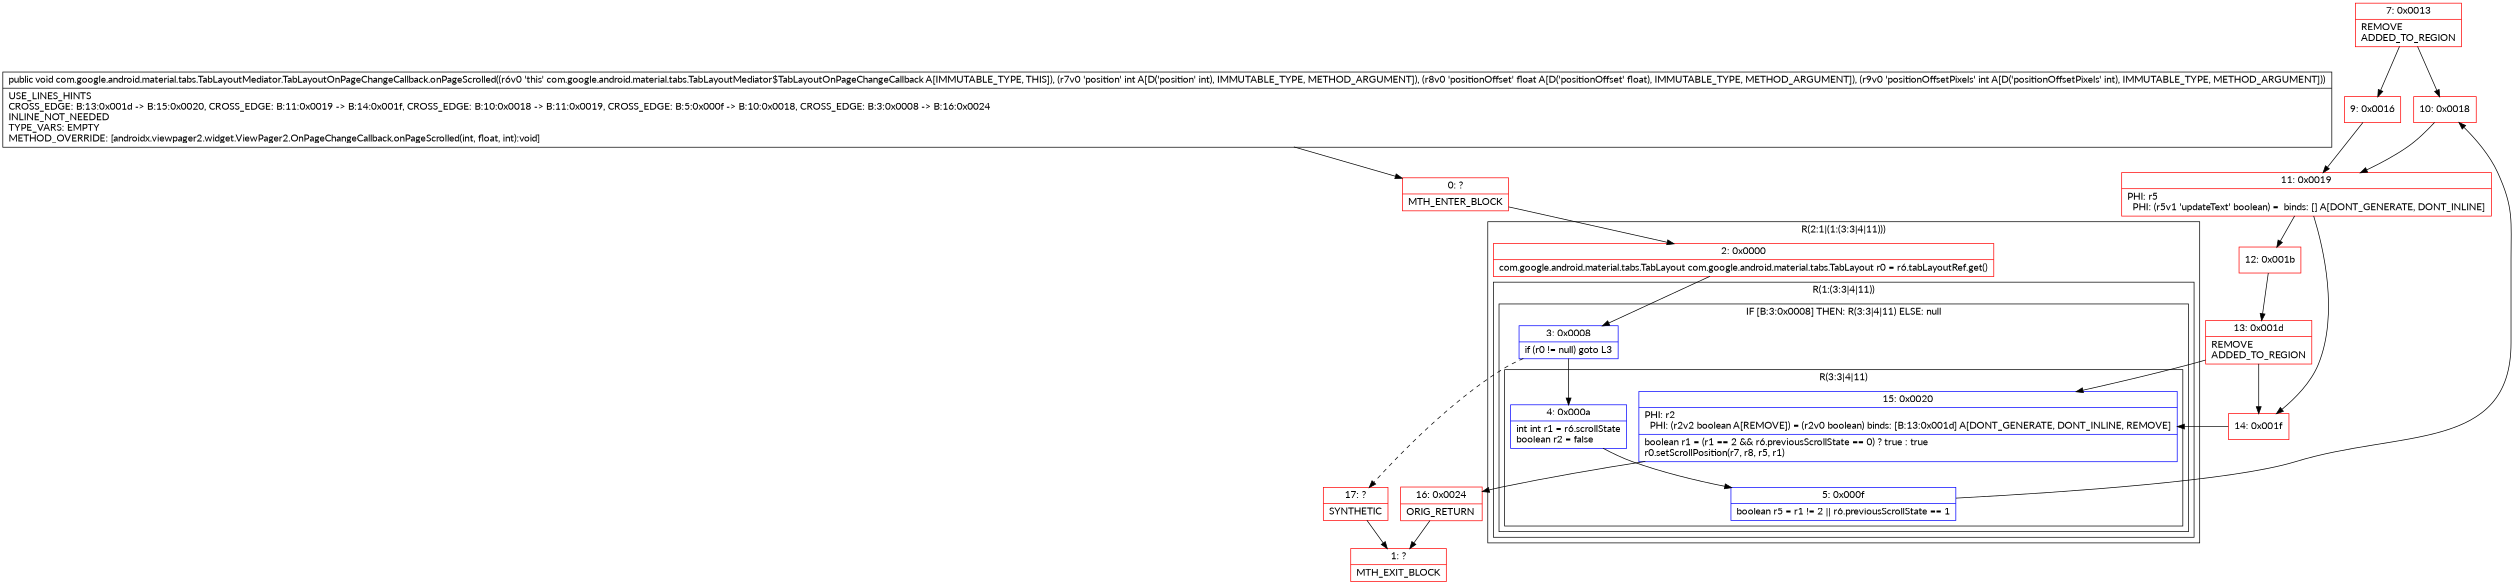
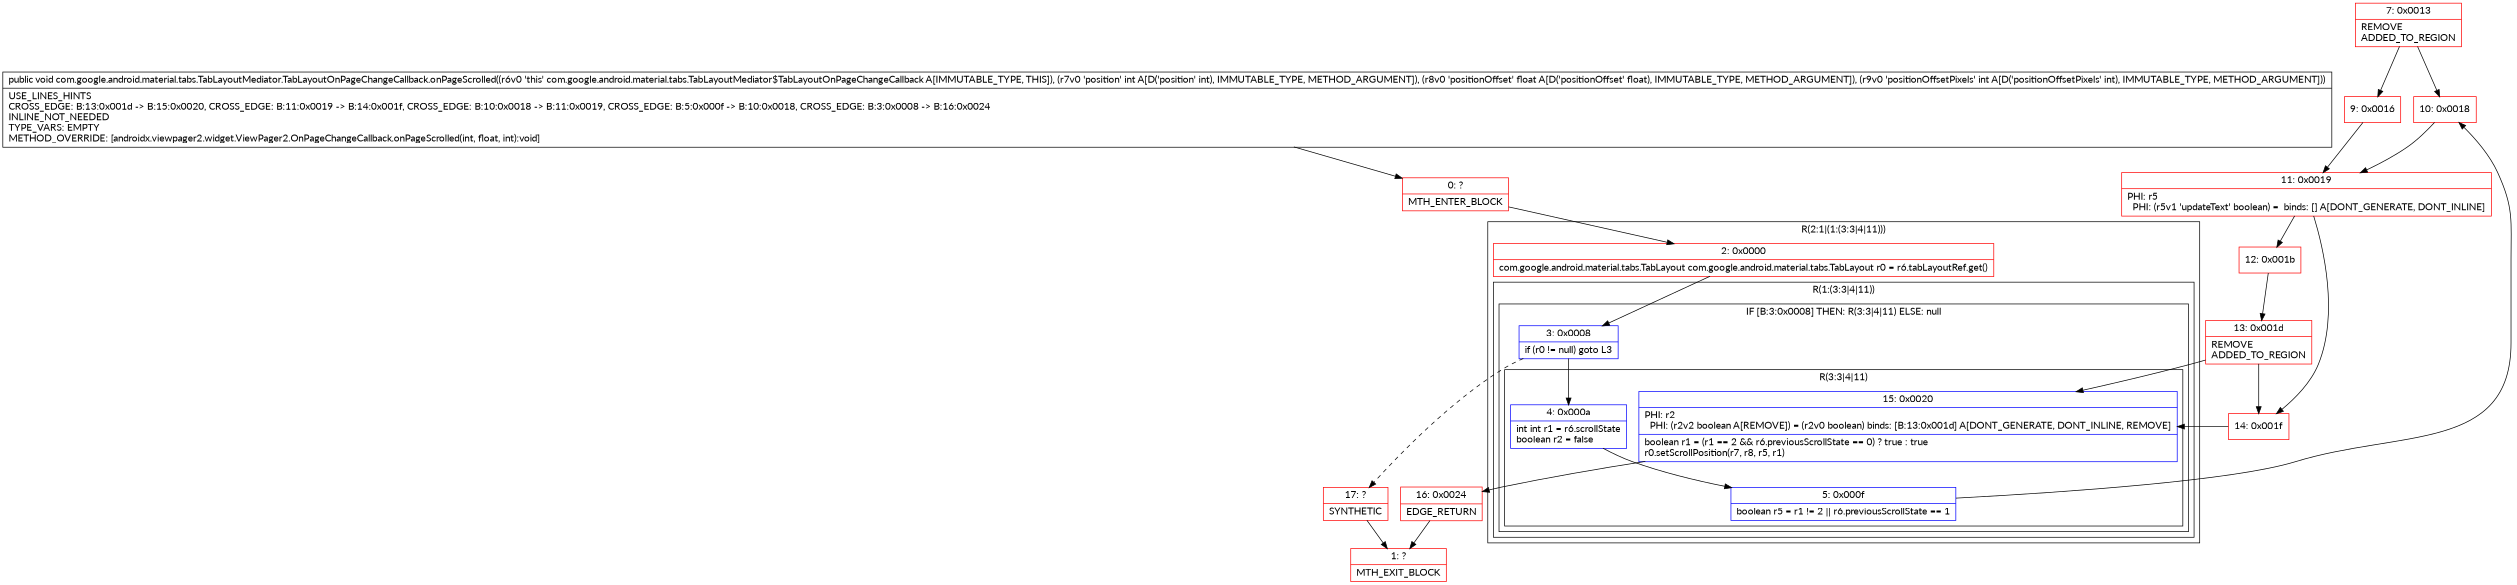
(1440, 512) -> (1441, 512)
